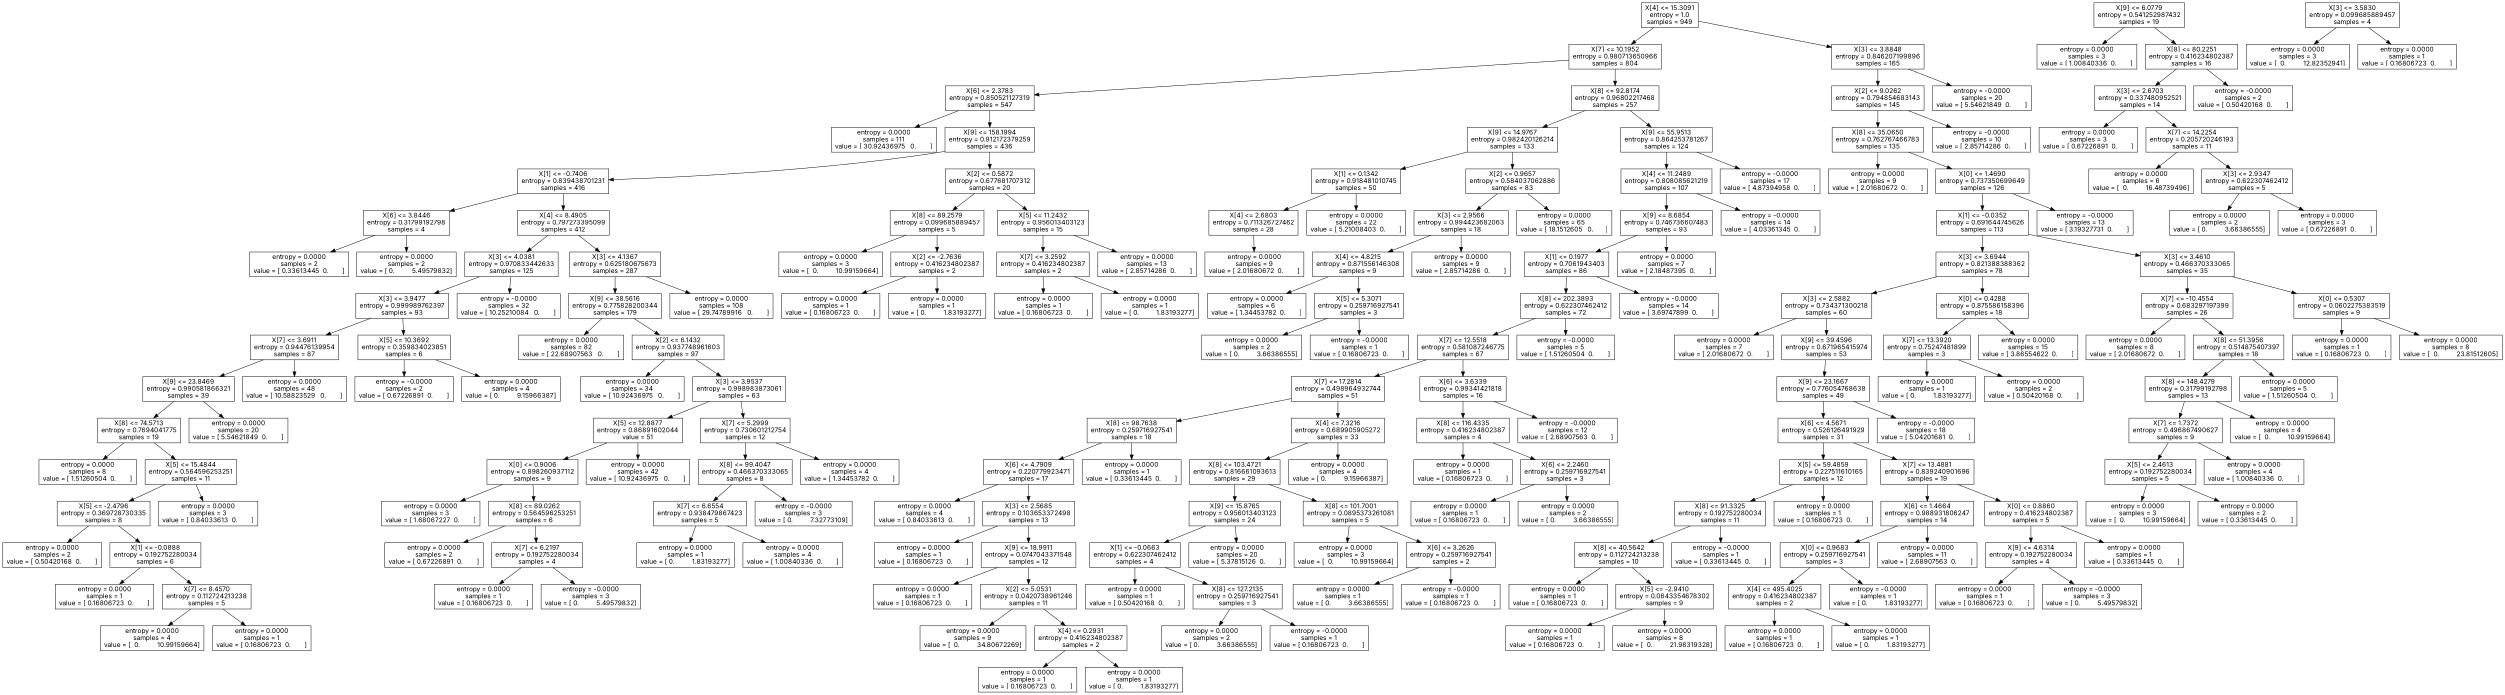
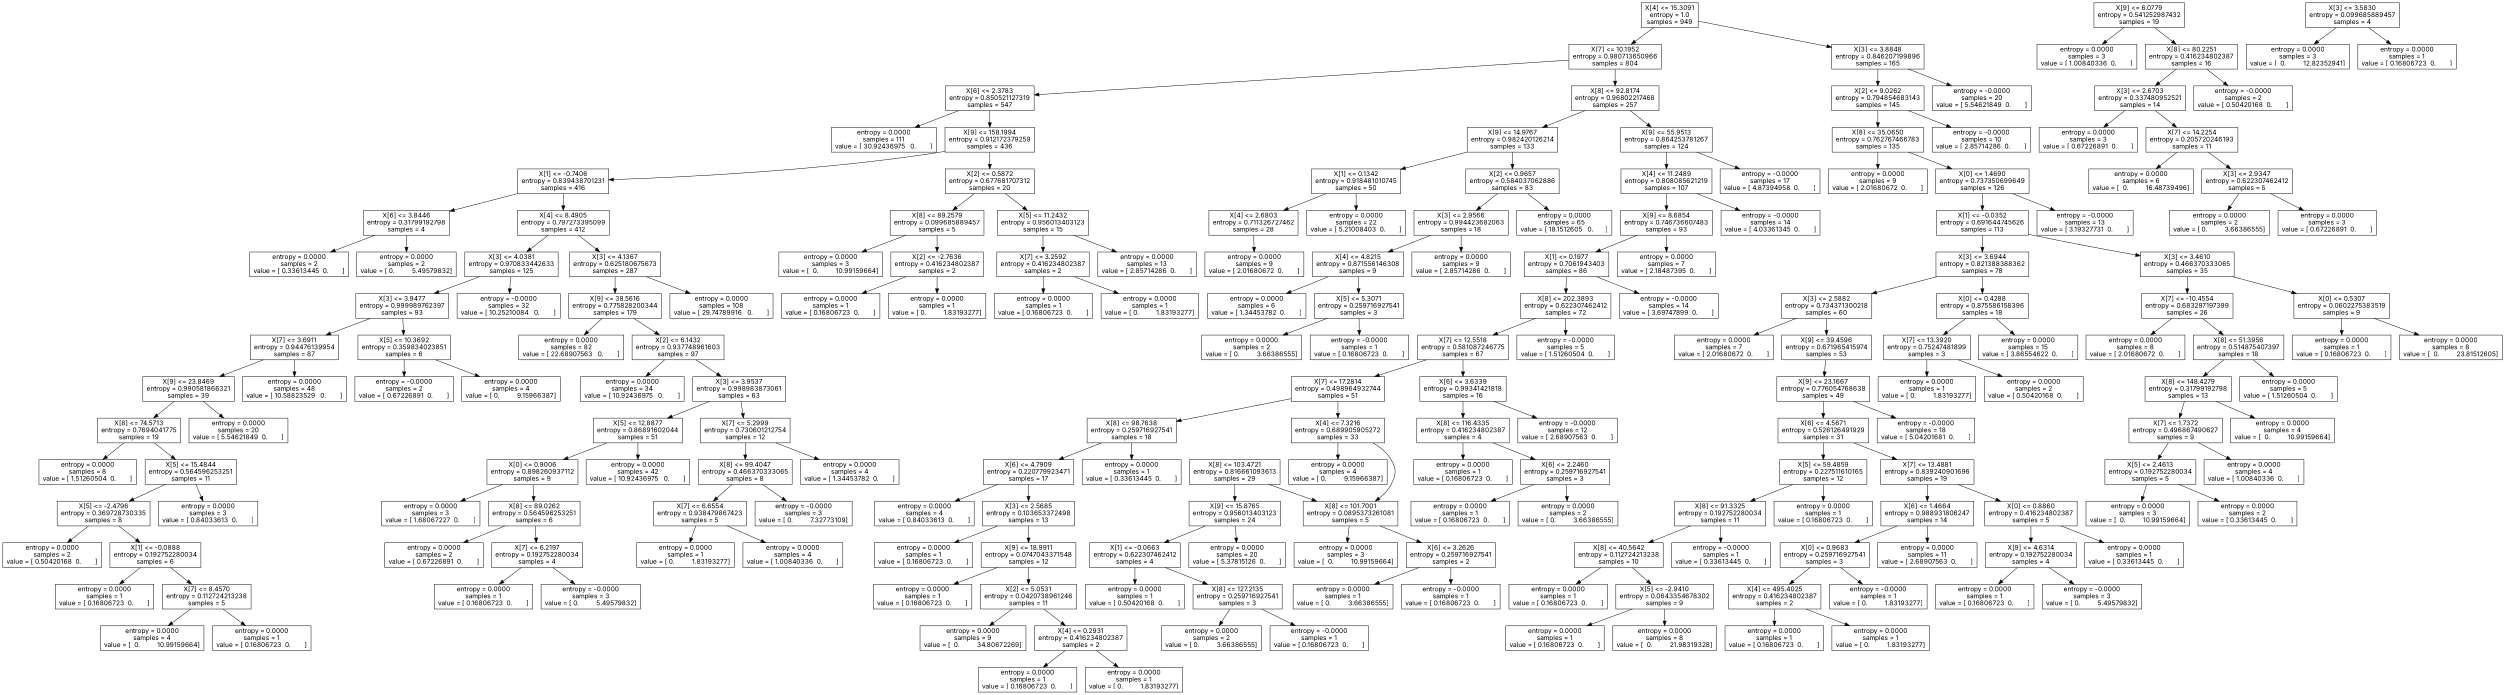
(638, 430) -> (638, 430)
(1289, 450) -> (1395, 469)
